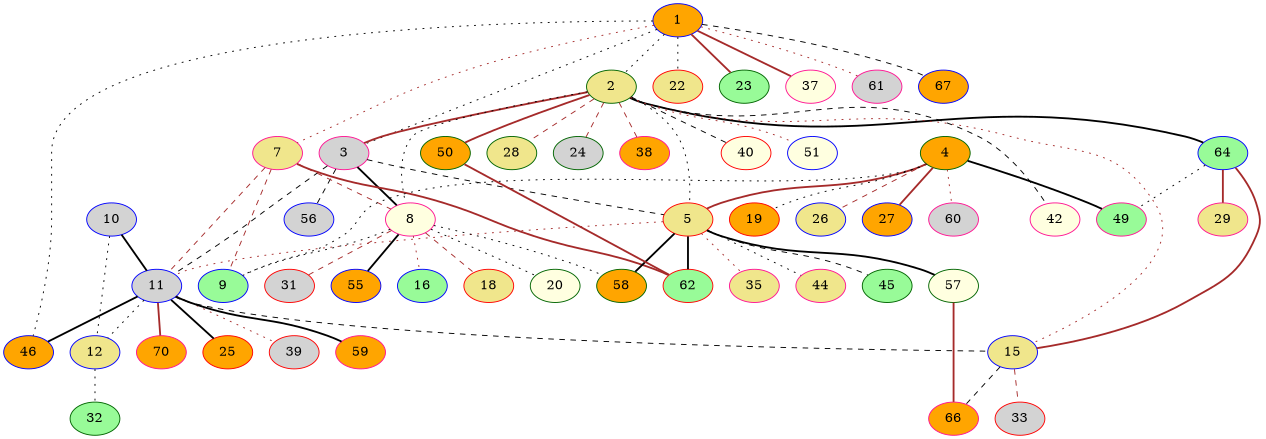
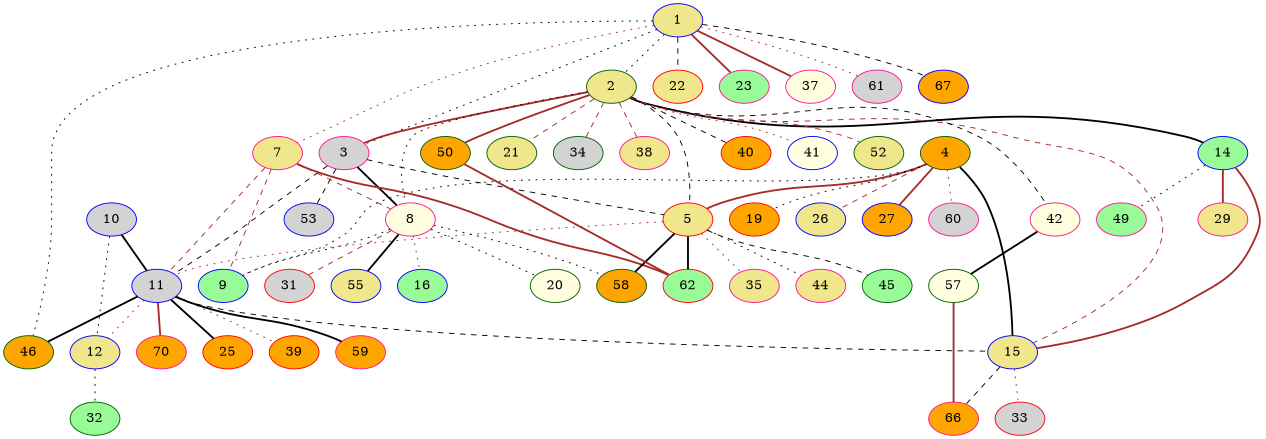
(678, 20) -> (678, 20)
(678, 54) -> (678, 54)
(744, 87) -> (744, 87)
(1004, 135) -> (1004, 135)
(679, 139) -> (679, 139)
(512, 153) -> (512, 153)
(578, 153) -> (578, 153)
(645, 153) -> (645, 153)
(746, 153) -> (746, 153)
(812, 153) -> (812, 153)
none -> (879, 153)
(1223, 153) -> (1223, 153)
(1042, 186) -> (1001, 246)
(309, 219) -> (309, 219)
(821, 253) -> (1009, 250)
(356, 286) -> (356, 286)
(489, 286) -> none
(126, 319) -> (126, 319)
(29, 352) -> (29, 352)
(294, 352) -> (294, 352)
(1016, 386) -> (1016, 386)
